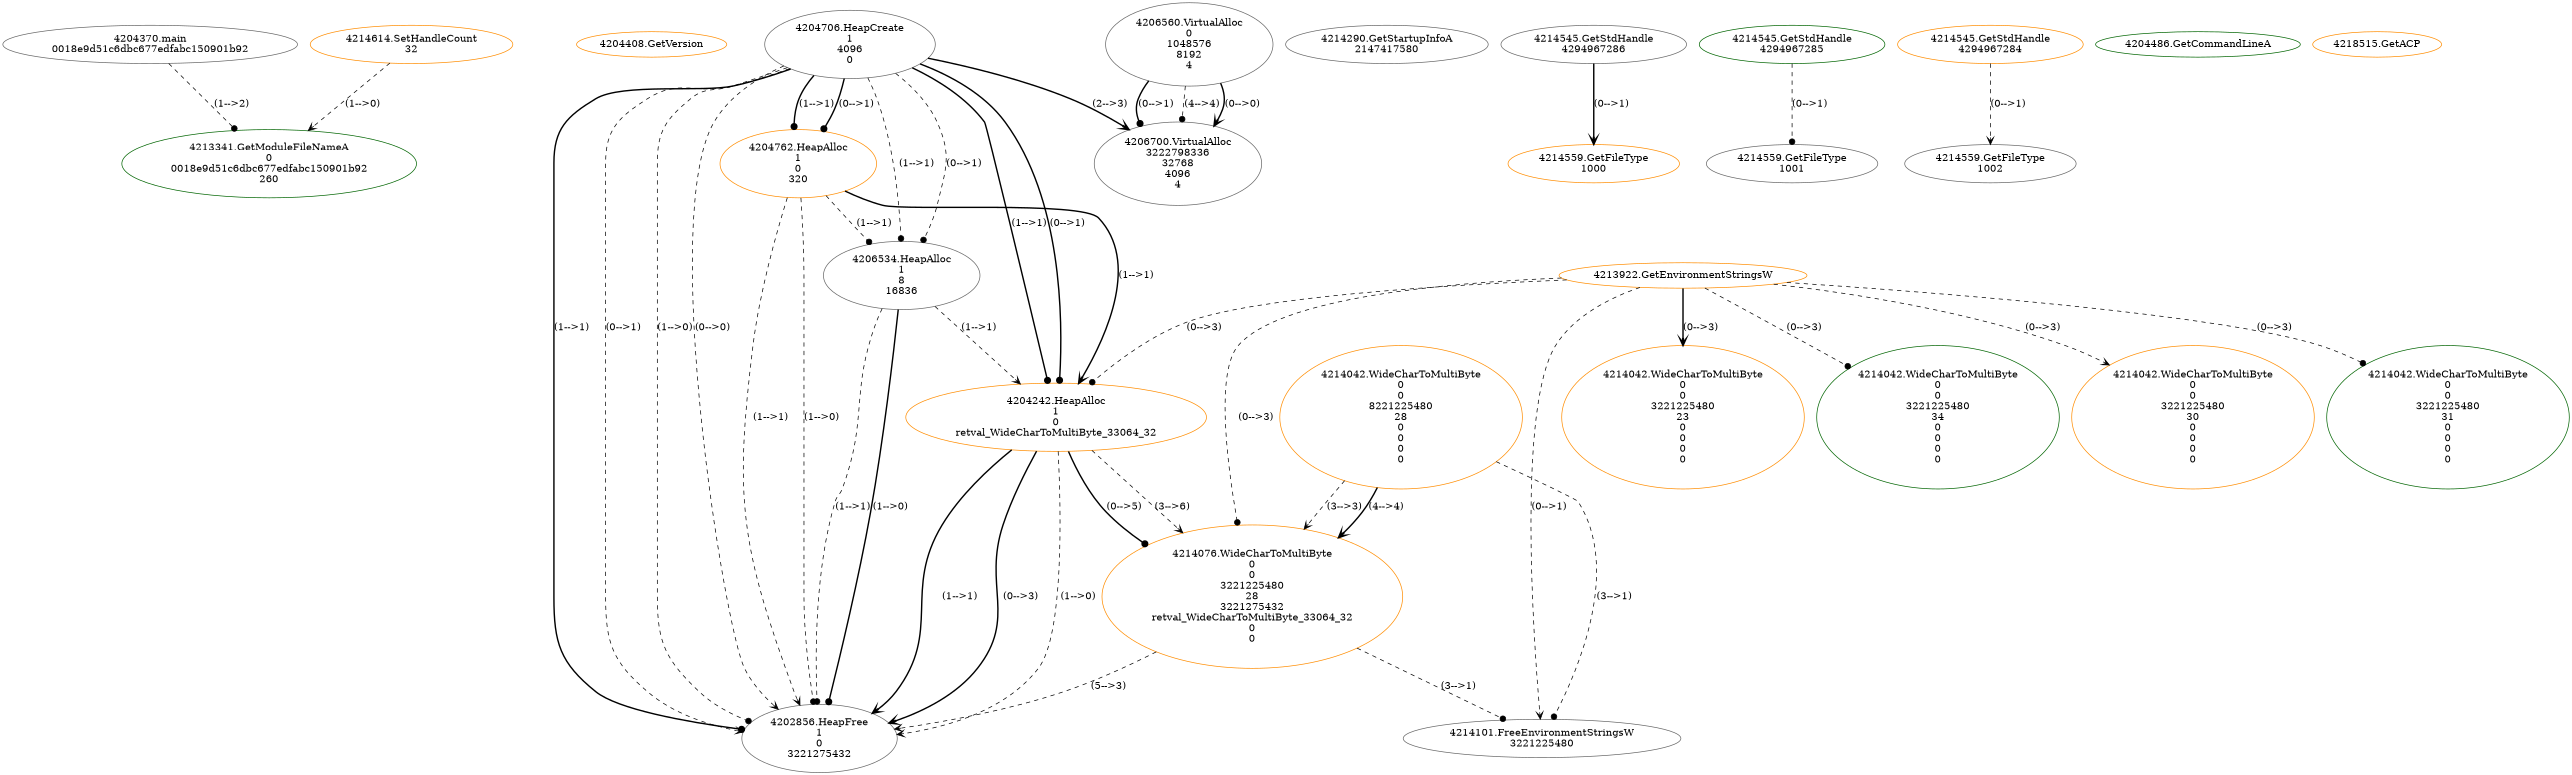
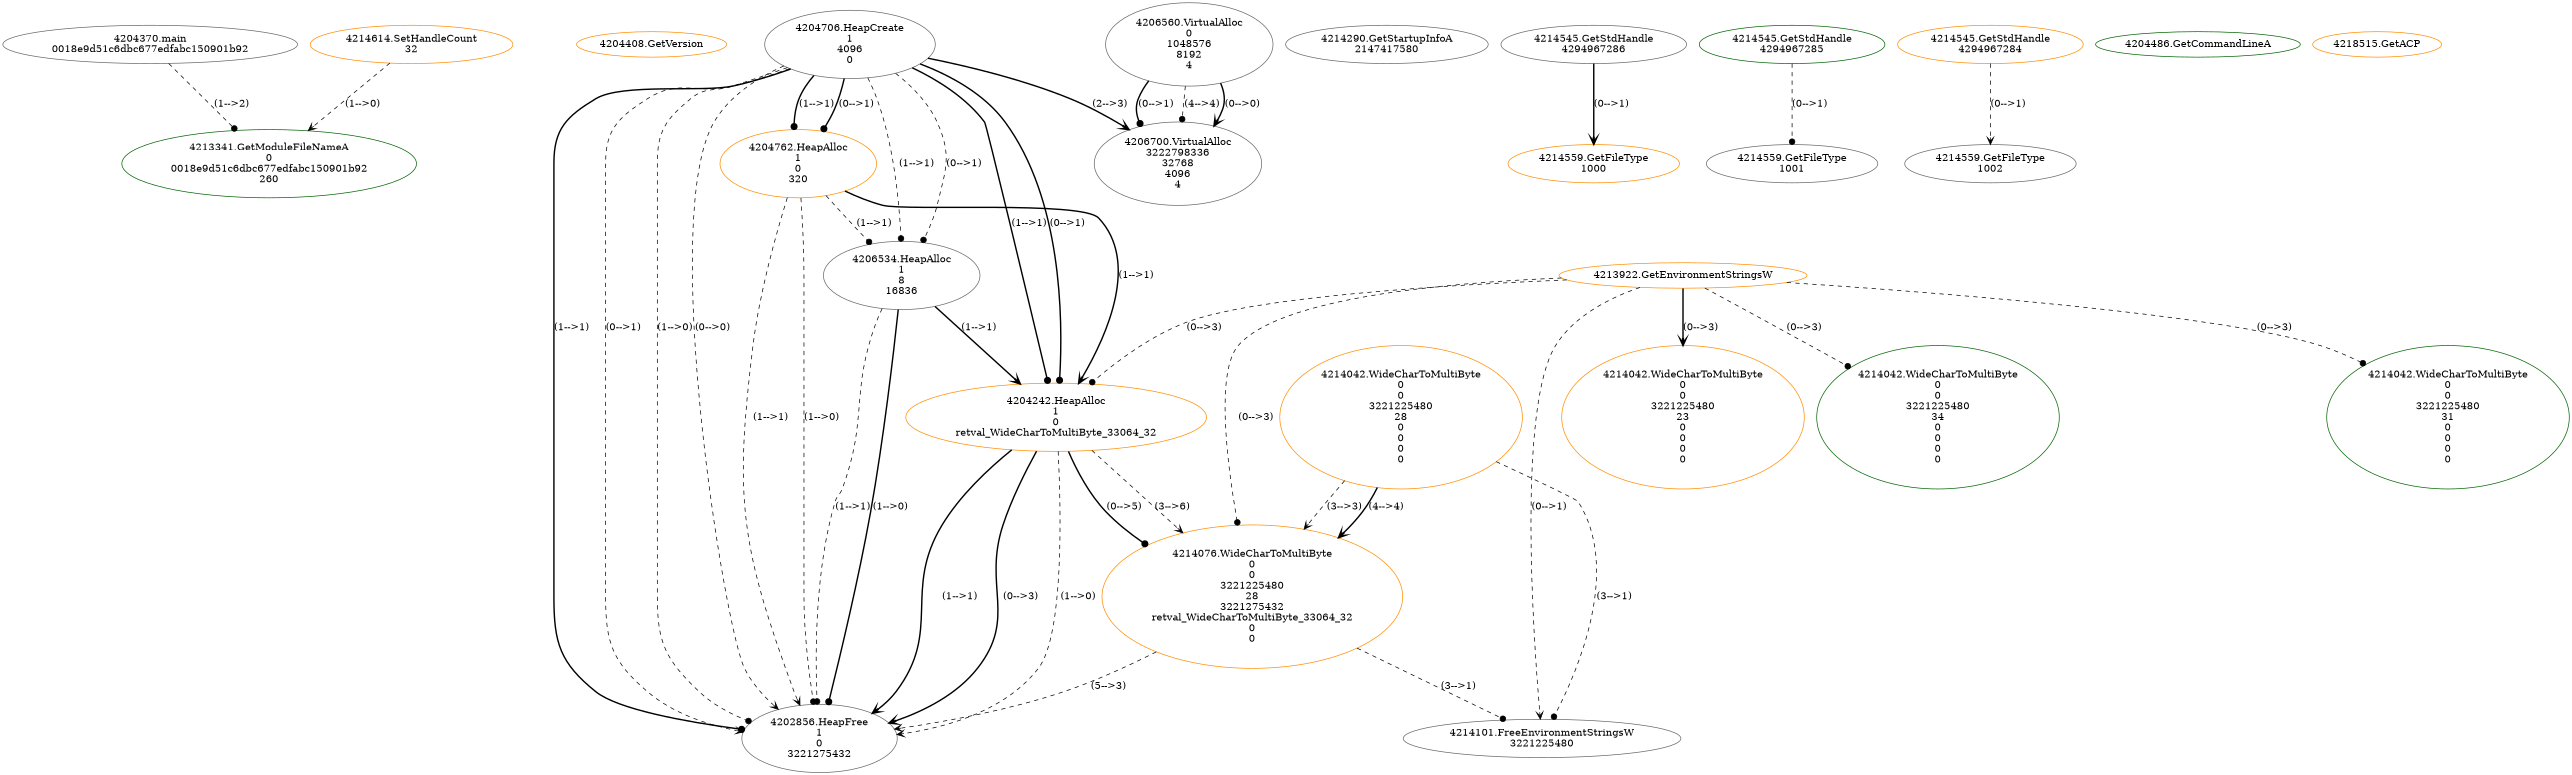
(975, 343) -> (975, 343)
(1401, 417) -> (1401, 417)
(2193, 417) -> none
